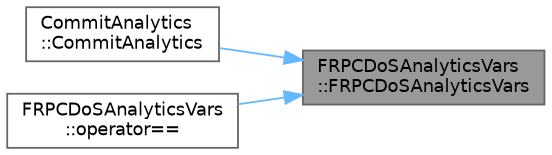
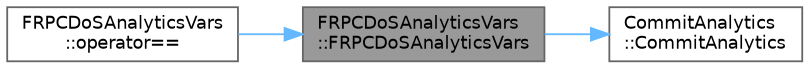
(252, 53) -> (568, 34)
